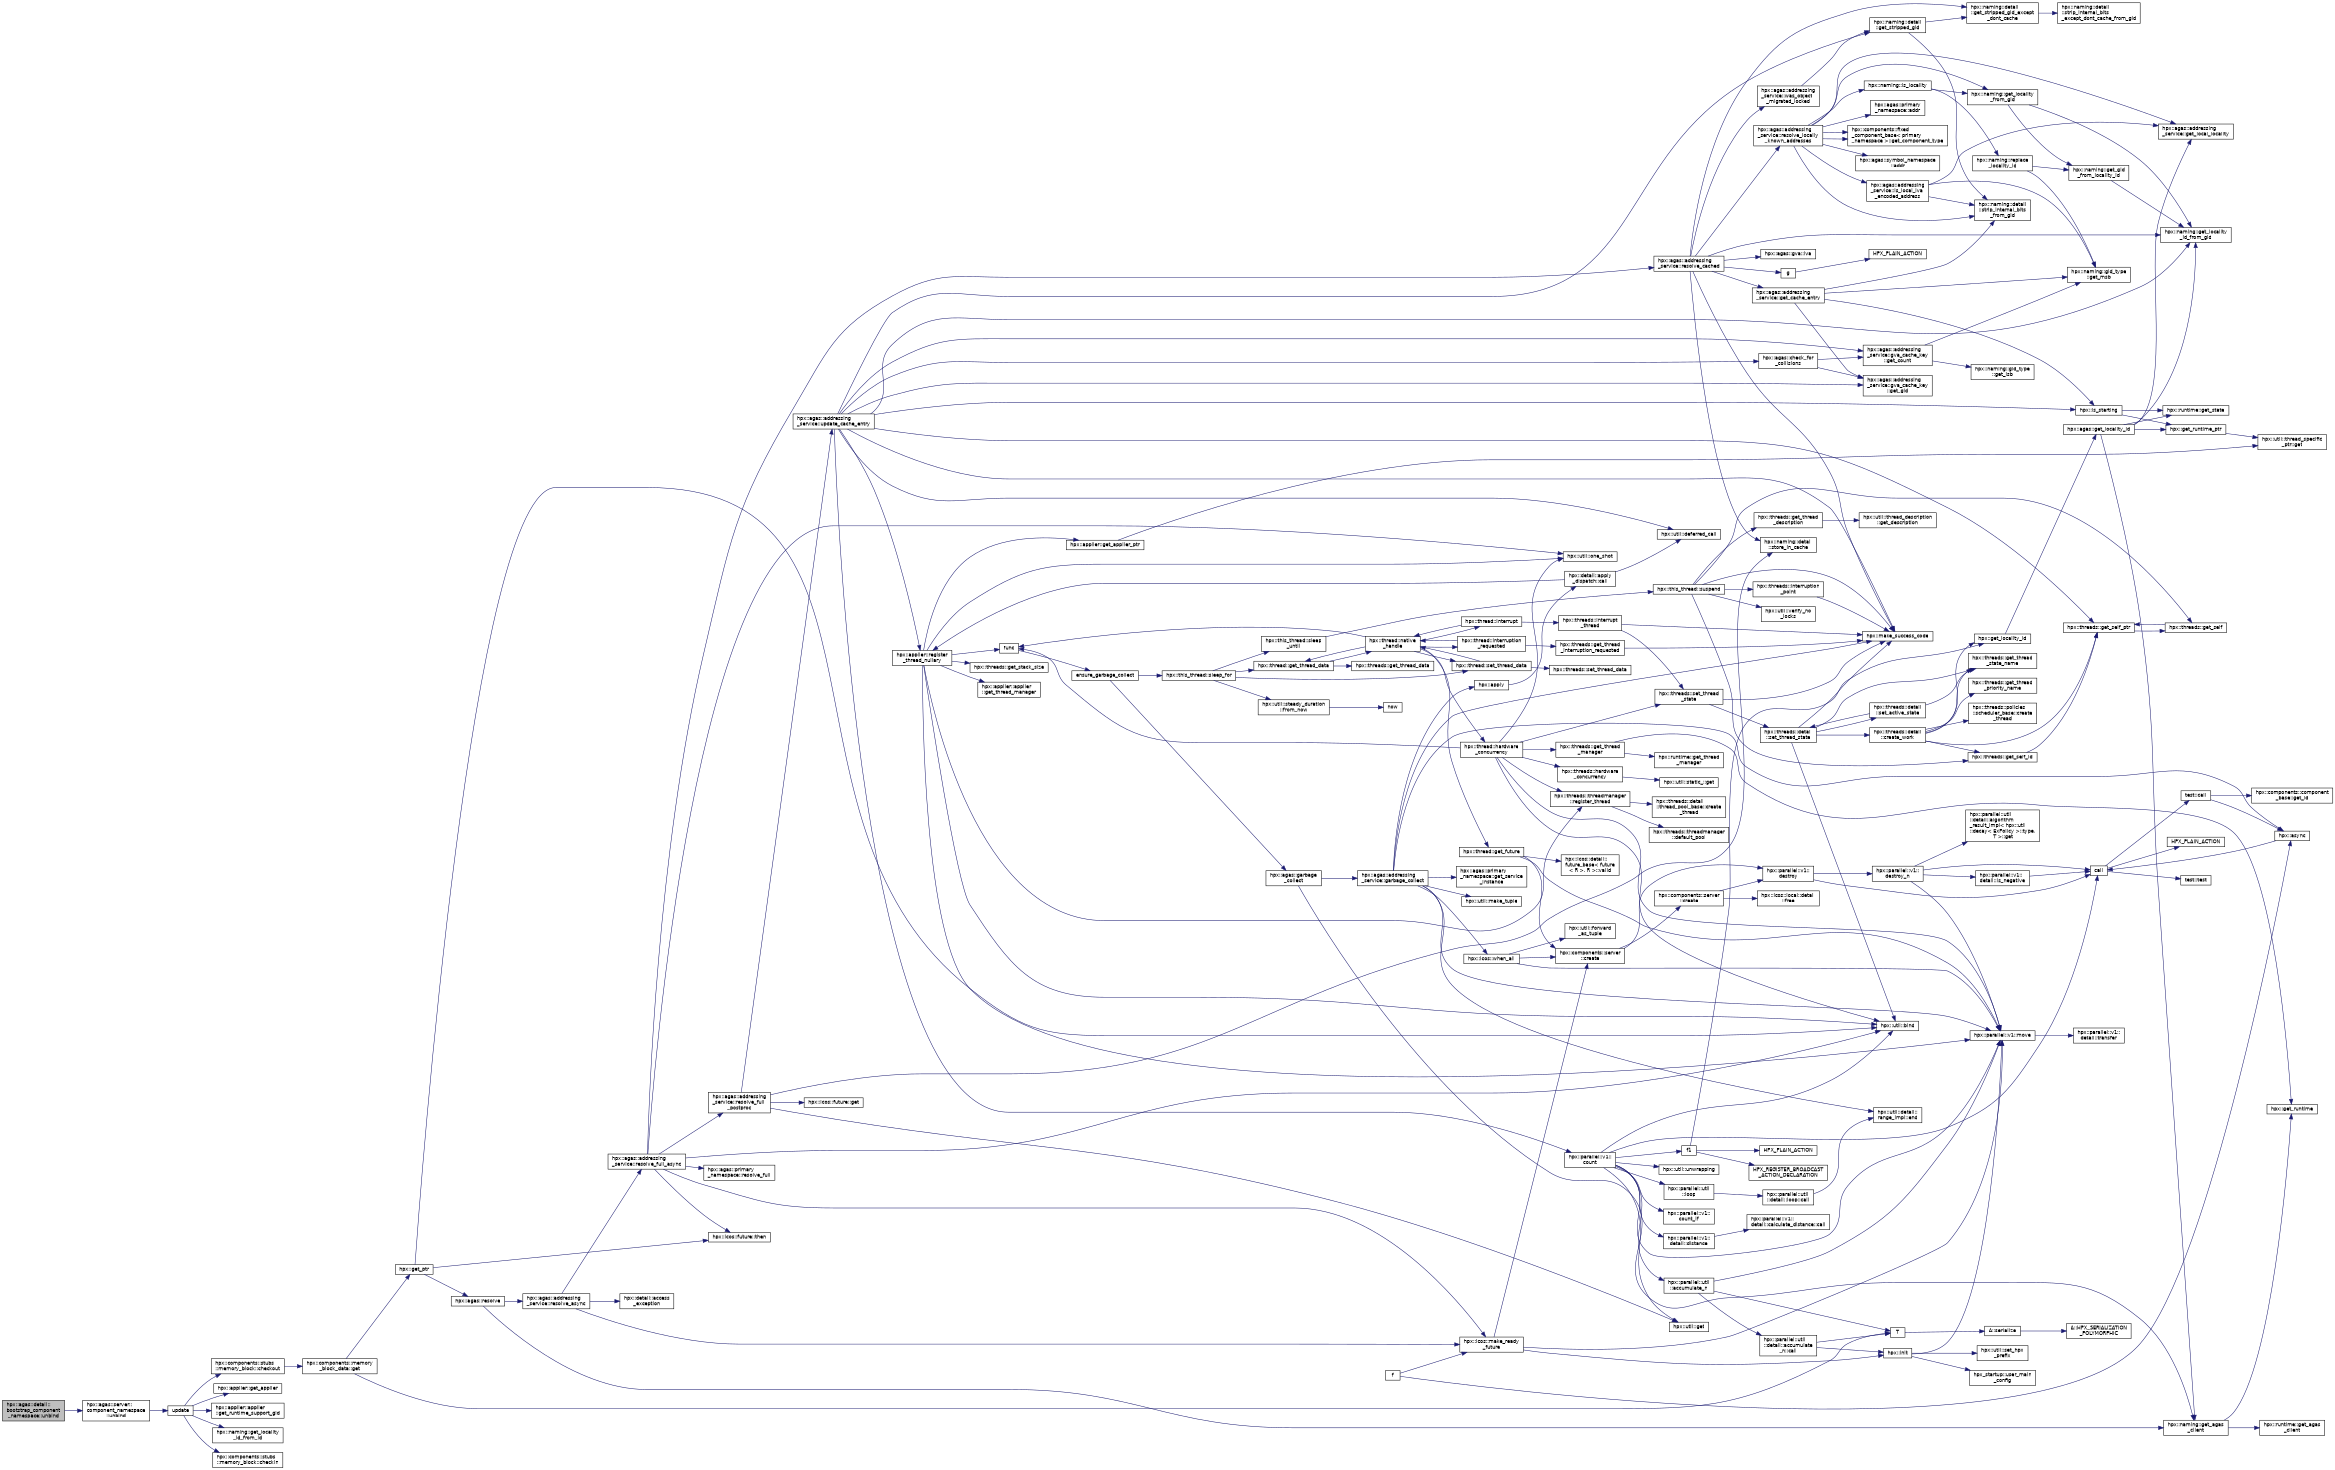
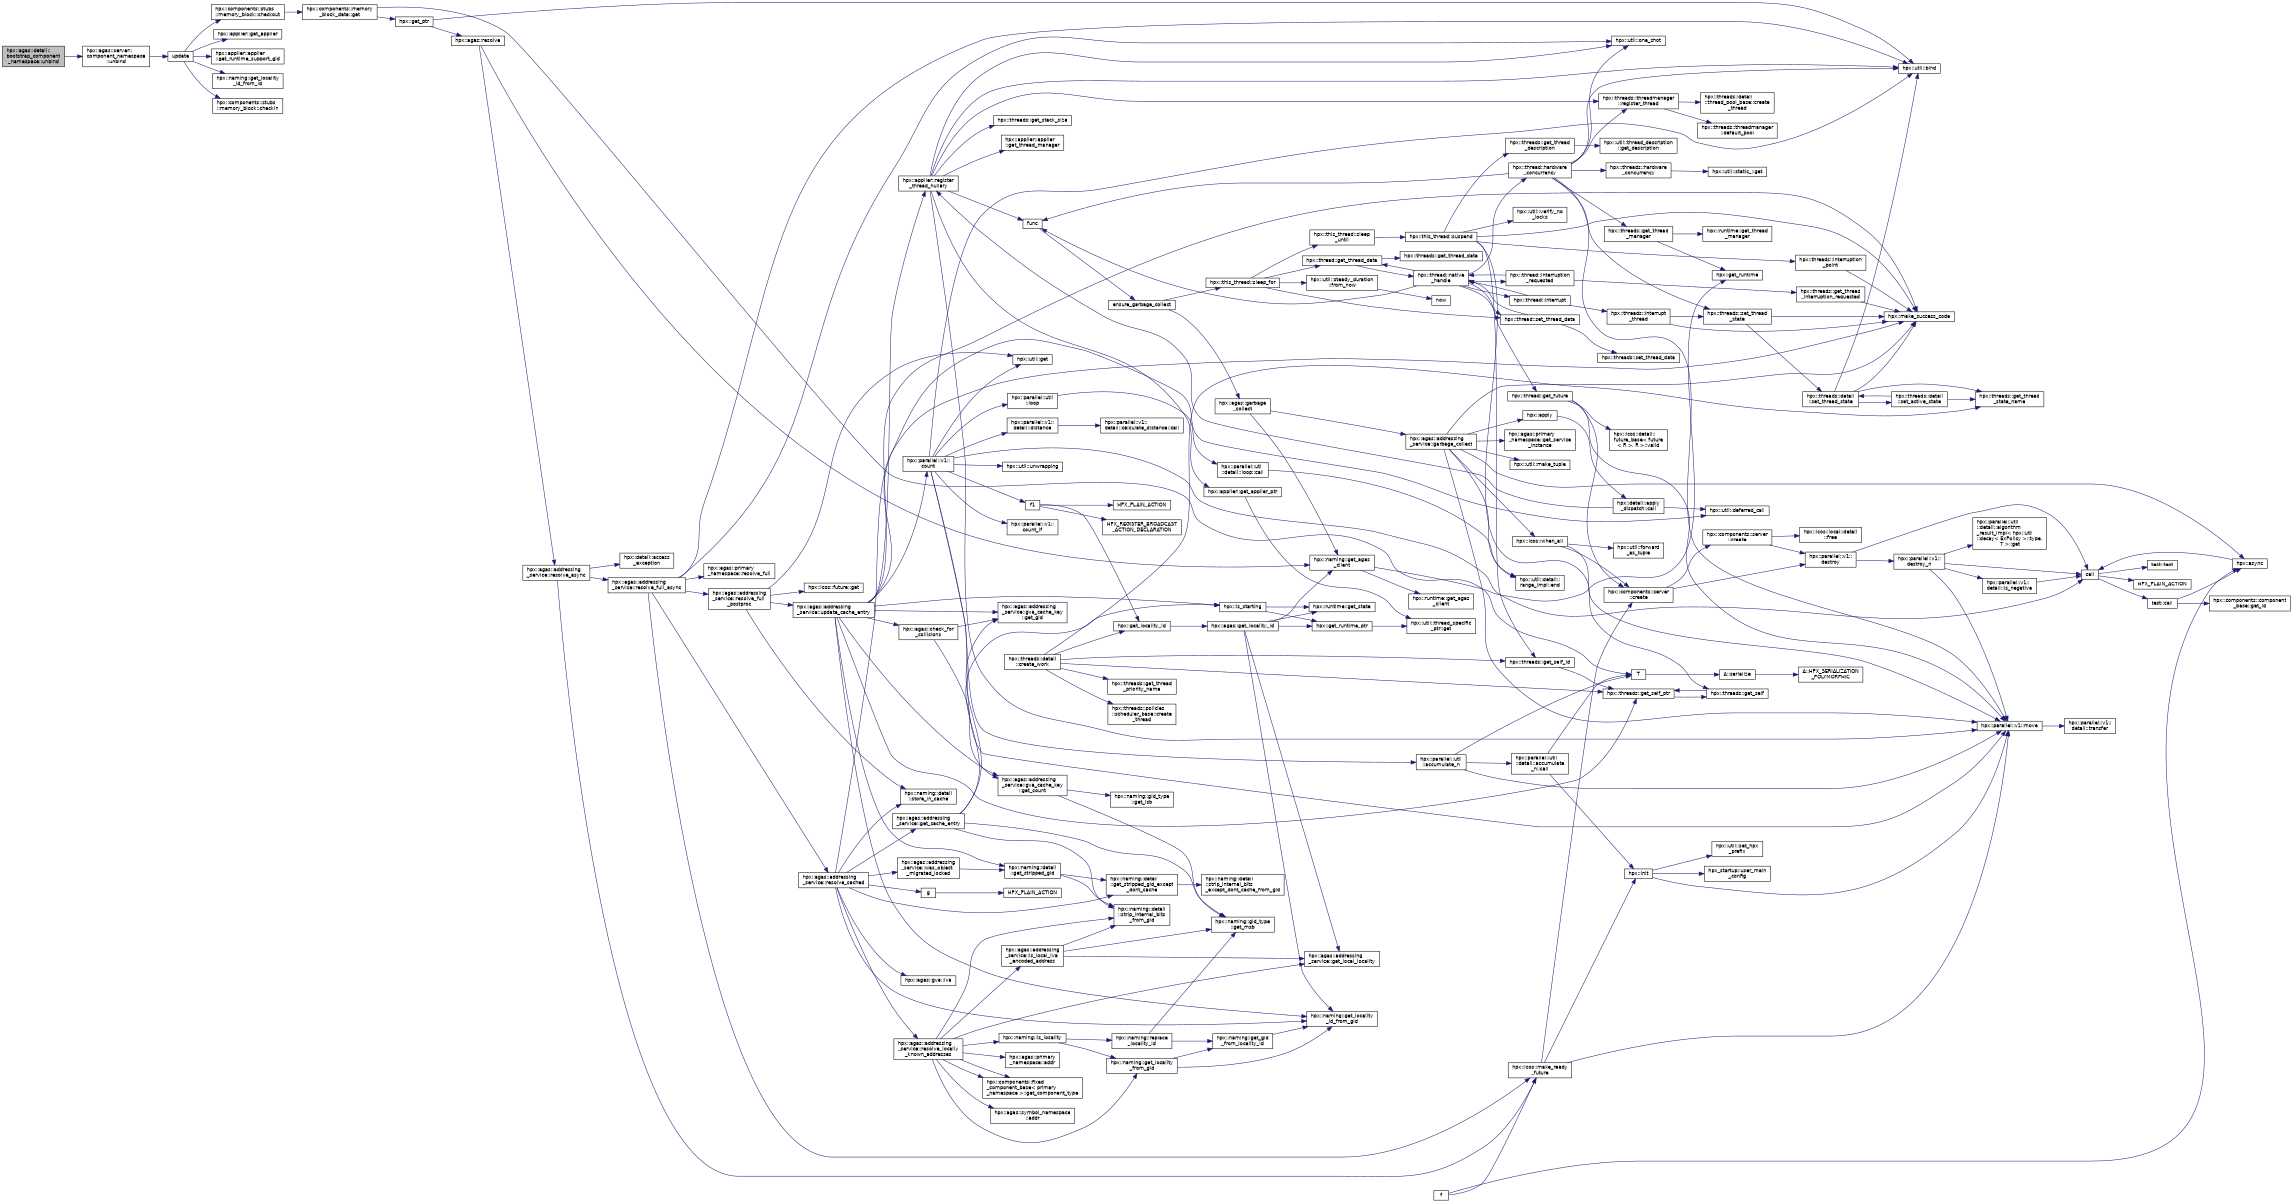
(1840, 735) -> none
(739, 1237) -> none
